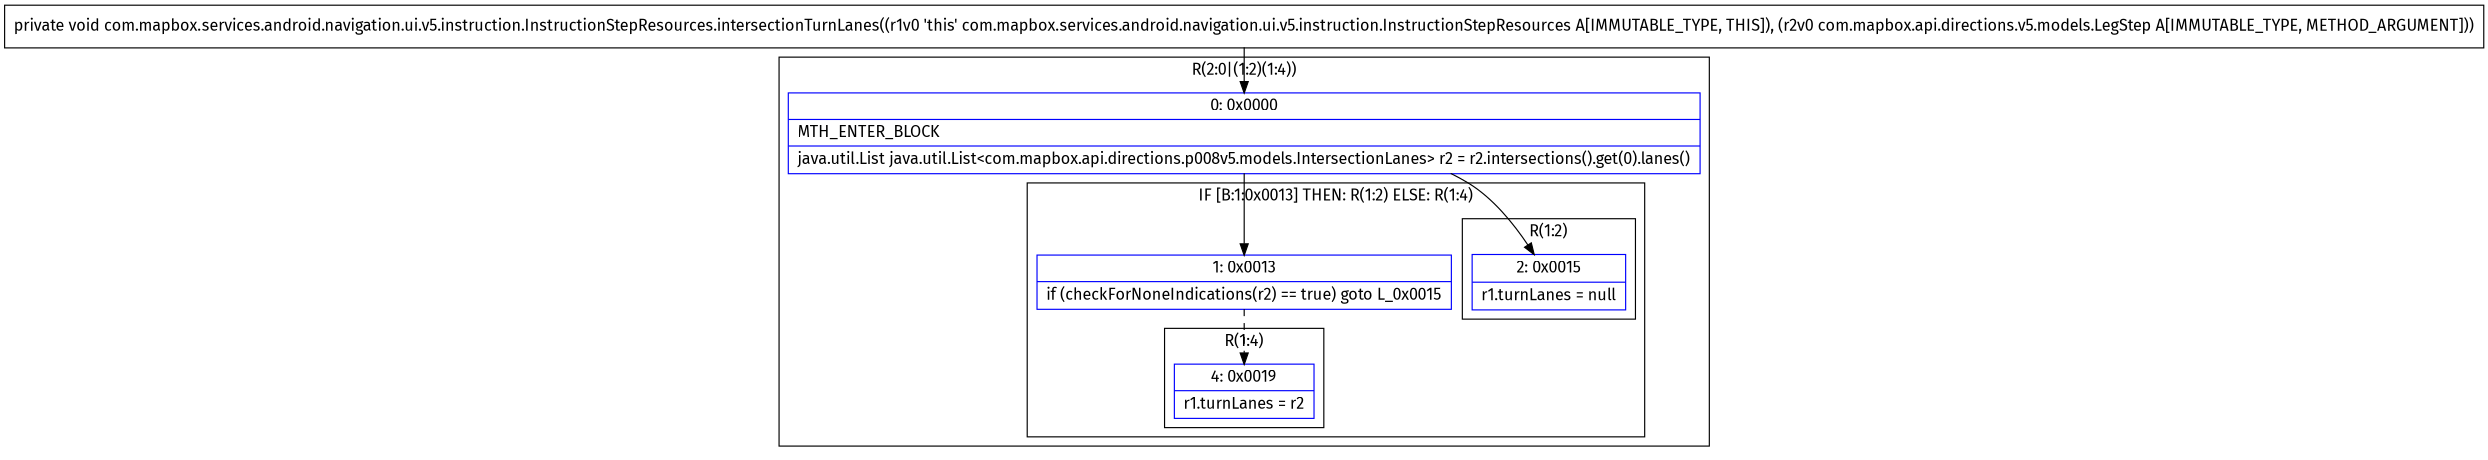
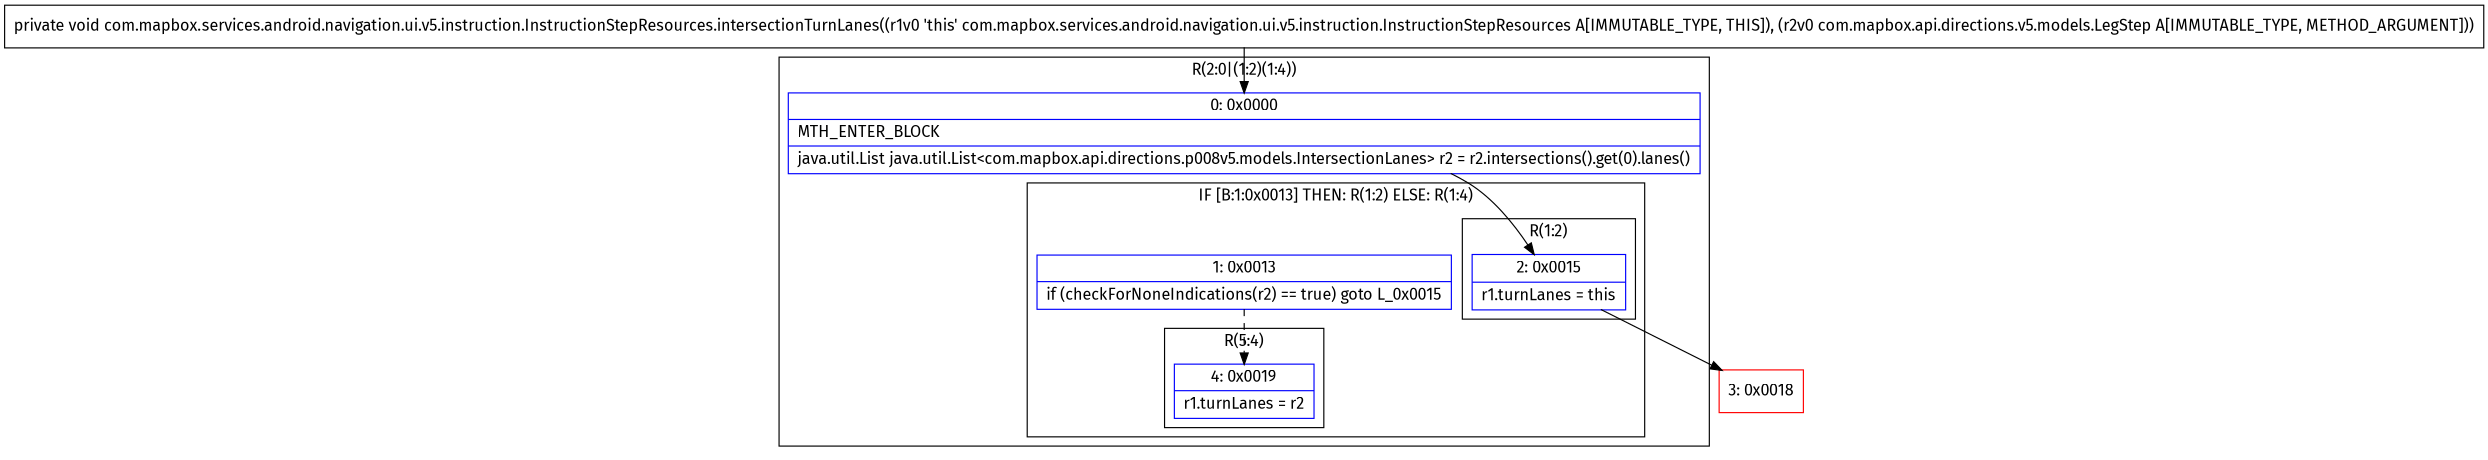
(1244, 209) -> none
(1549, 295) -> (1549, 295)
(1244, 342) -> (1244, 342)
none -> (1761, 391)
